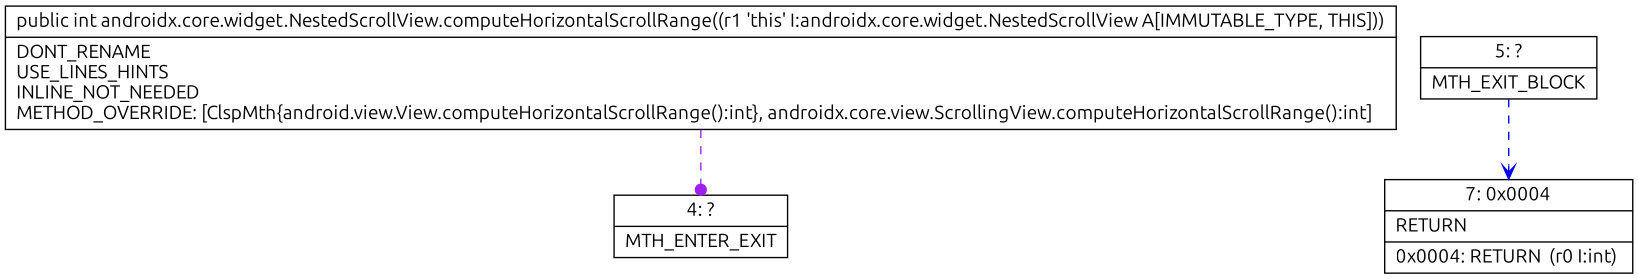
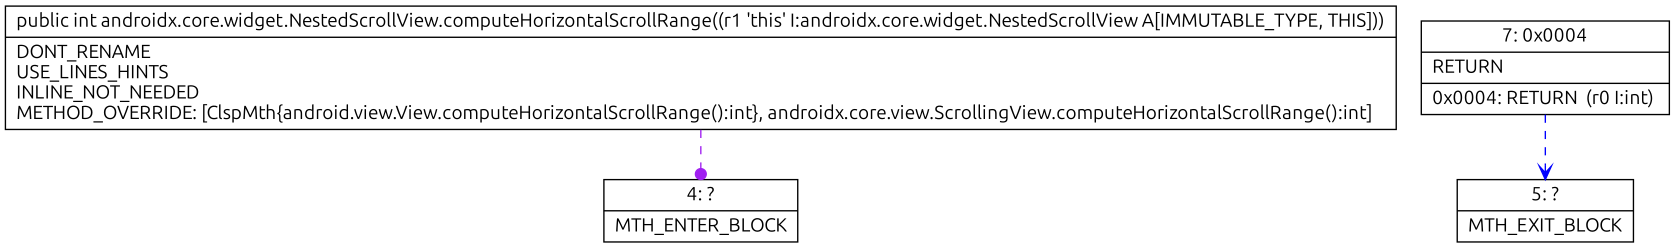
(1509, 132) -> (1545, 140)
(701, 241) -> (701, 226)
